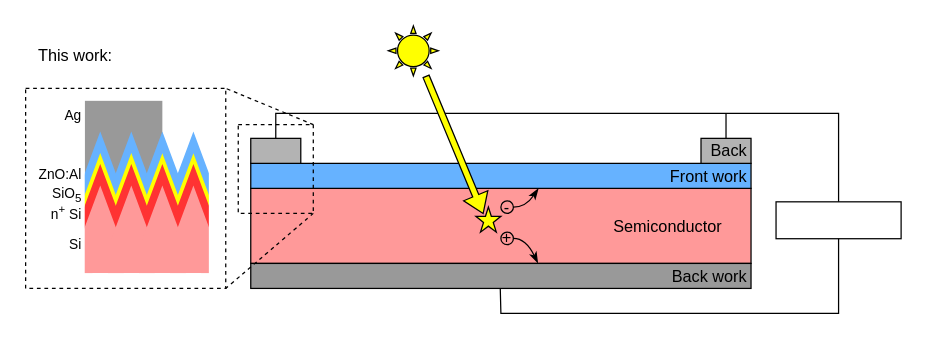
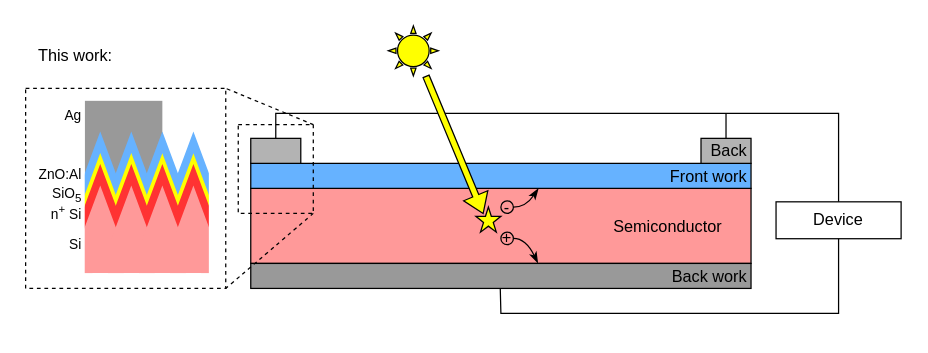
none -> (838, 219)
